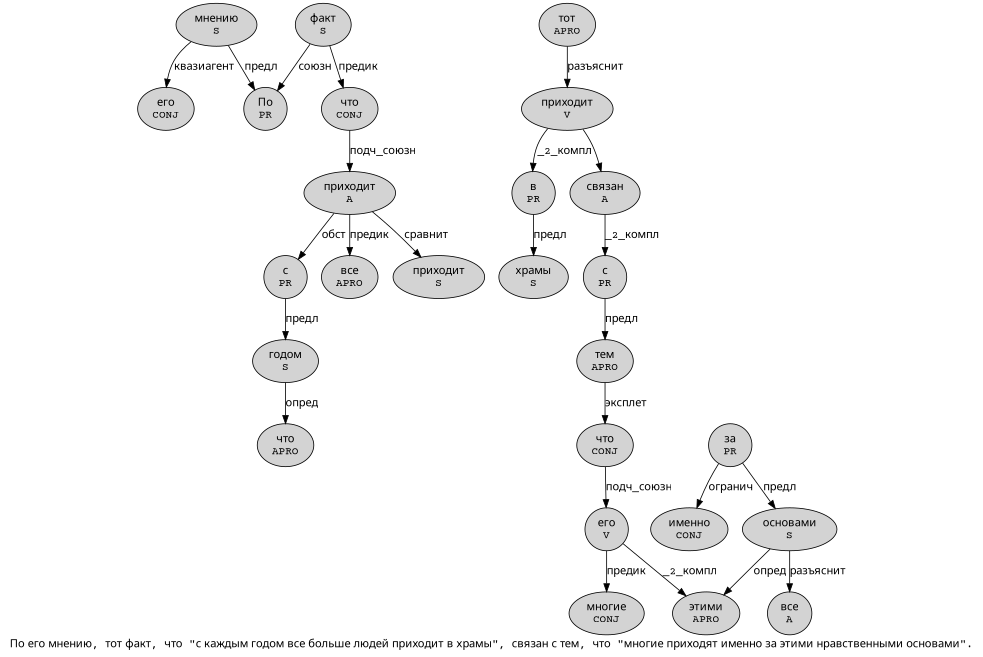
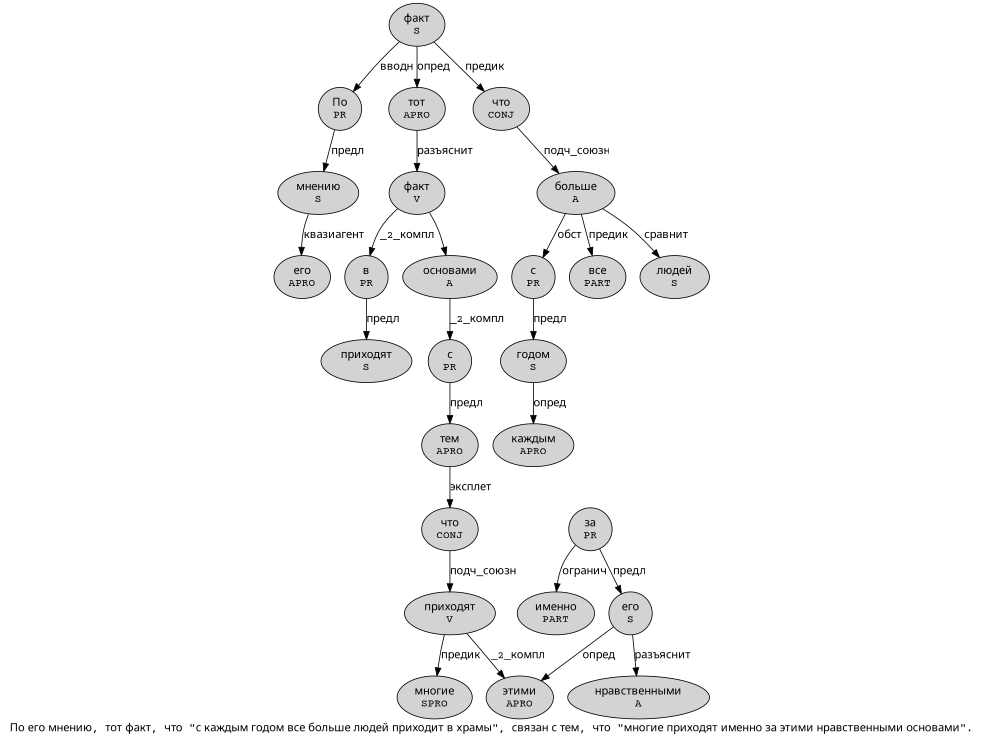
none -> (417, 63)
(239, 64) -> (330, 147)
(315, 67) -> (397, 67)
(166, 109) -> (302, 277)
(567, 109) -> (417, 193)
(350, 193) -> (576, 193)
(605, 193) -> (450, 277)
(350, 277) -> (598, 277)
(439, 277) -> (675, 277)
(534, 277) -> (366, 361)
(286, 445) -> (533, 445)
(607, 529) -> (450, 613)
(689, 529) -> (556, 613)
(790, 529) -> (631, 613)
(607, 613) -> (435, 697)
(790, 613) -> (639, 697)
